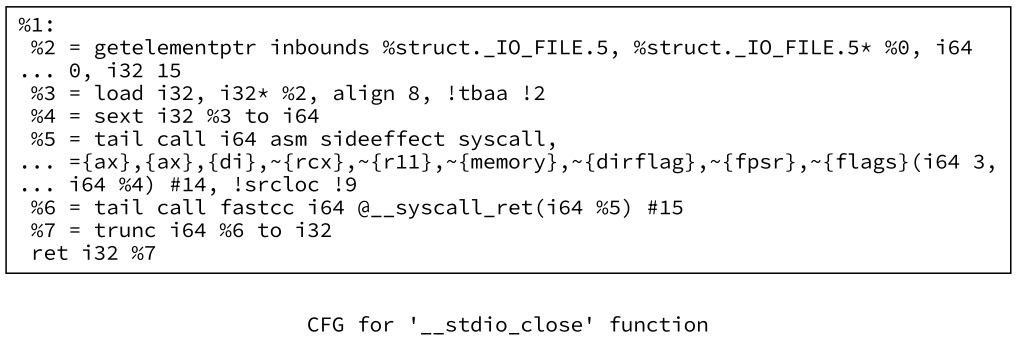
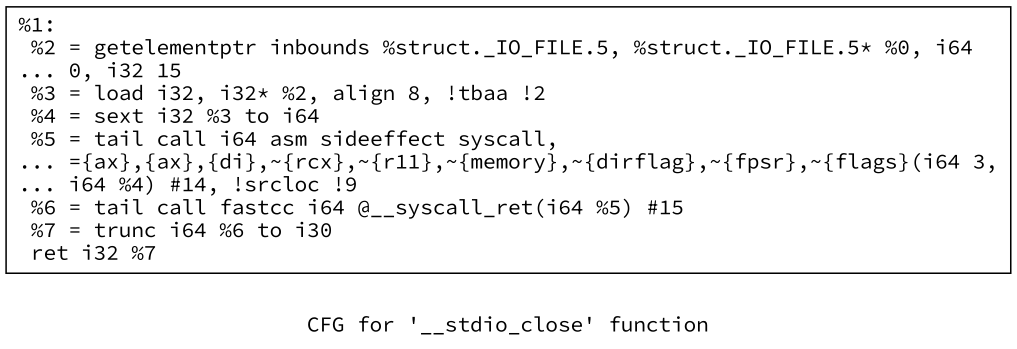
(176, 231) -> (176, 231)
